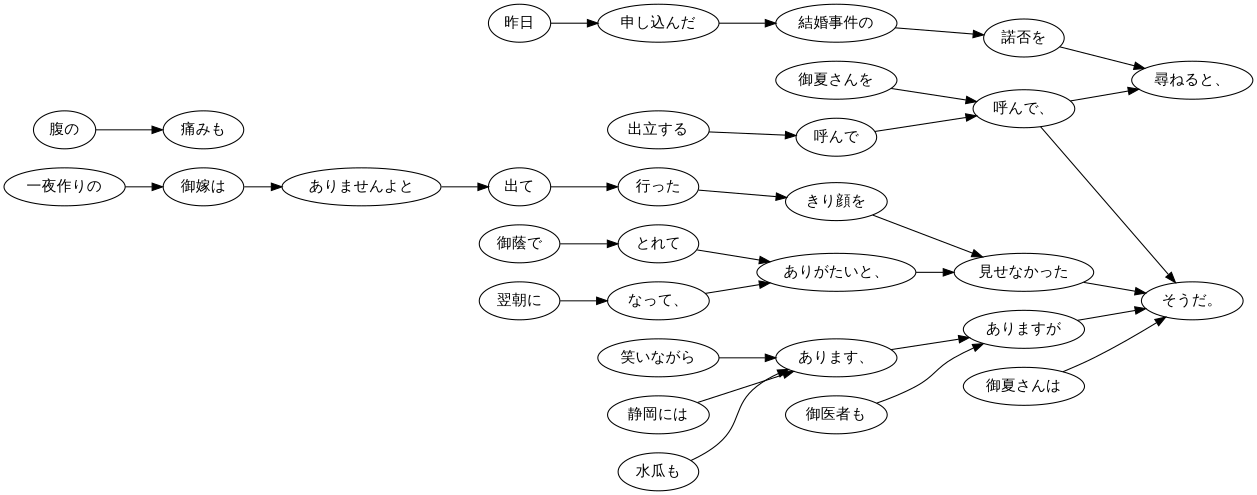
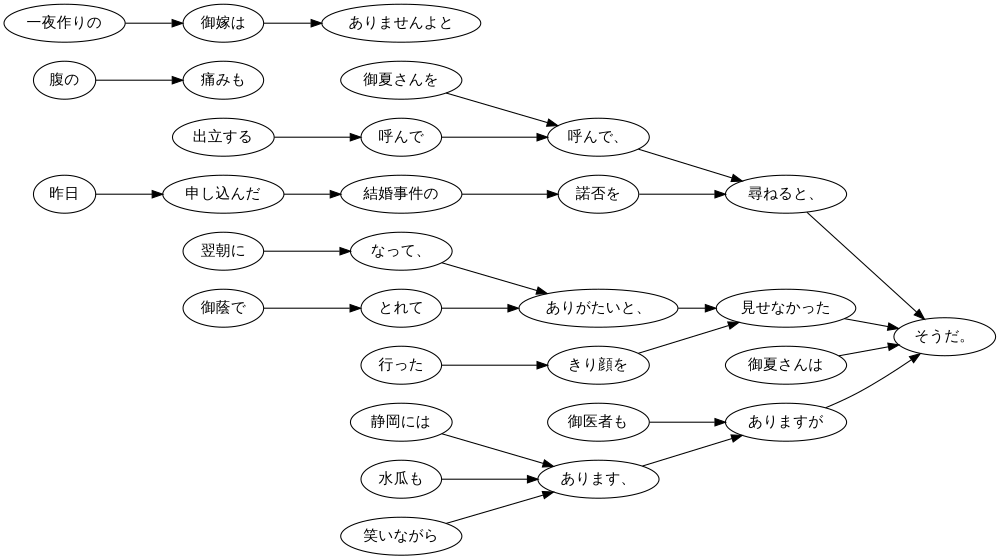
(520, 187) -> none
(1104, 201) -> (862, 262)
